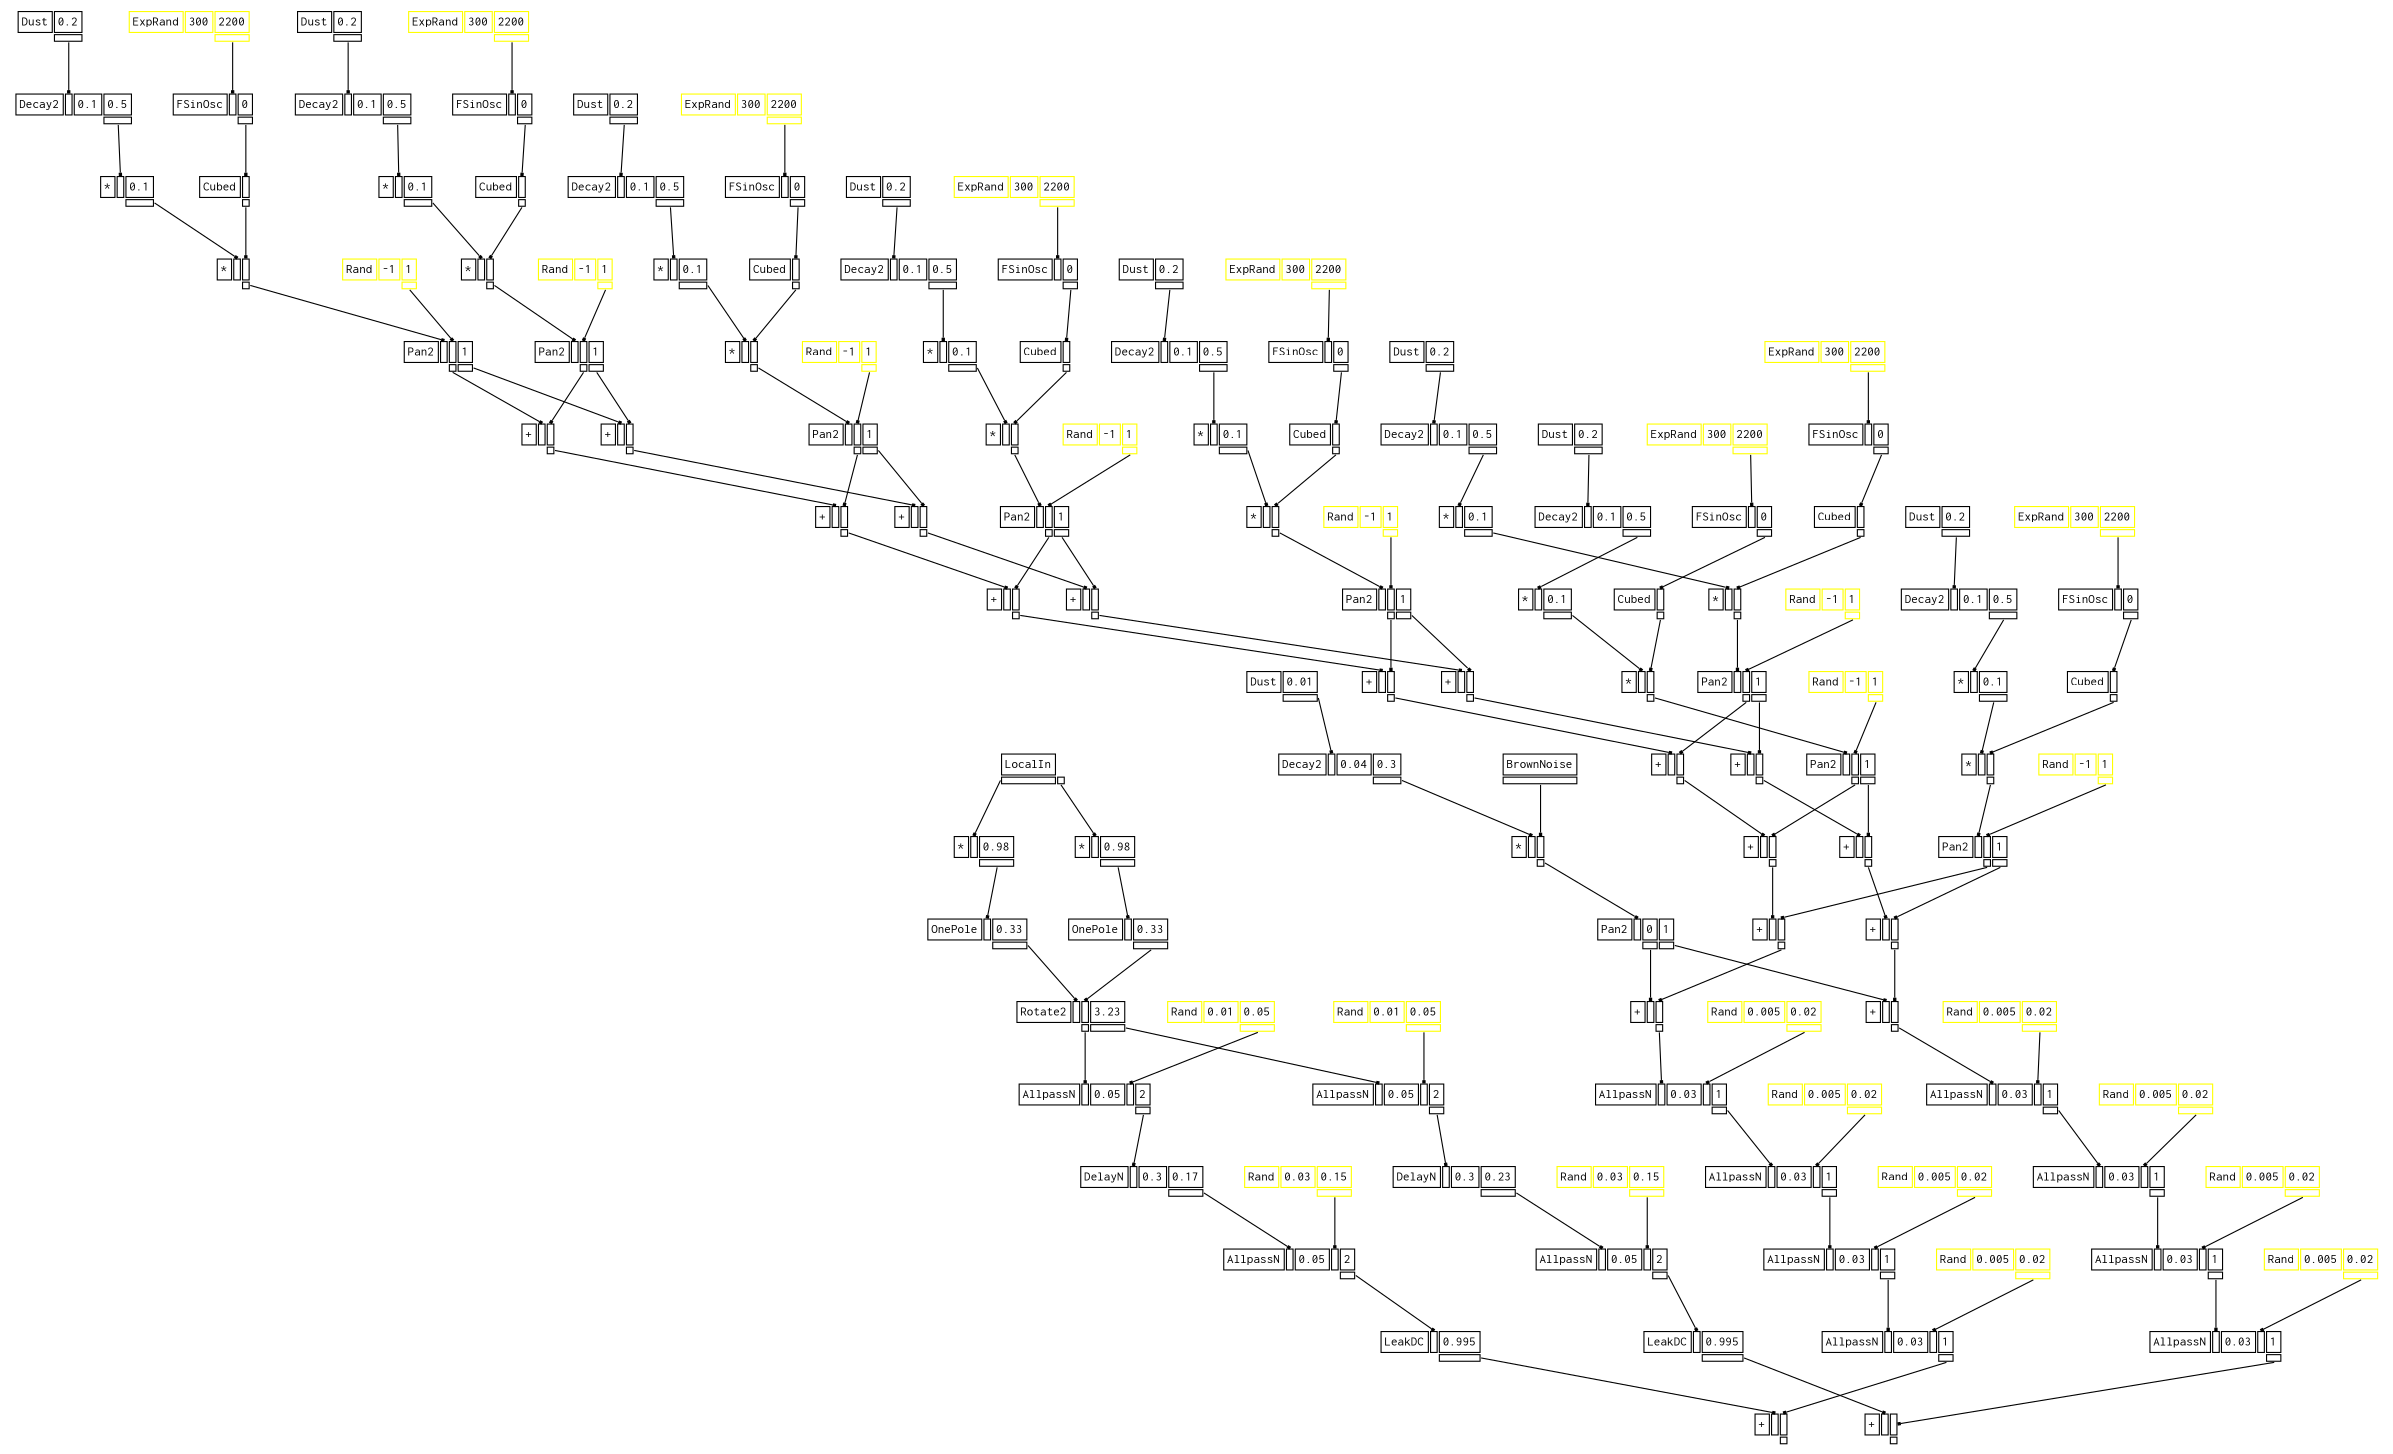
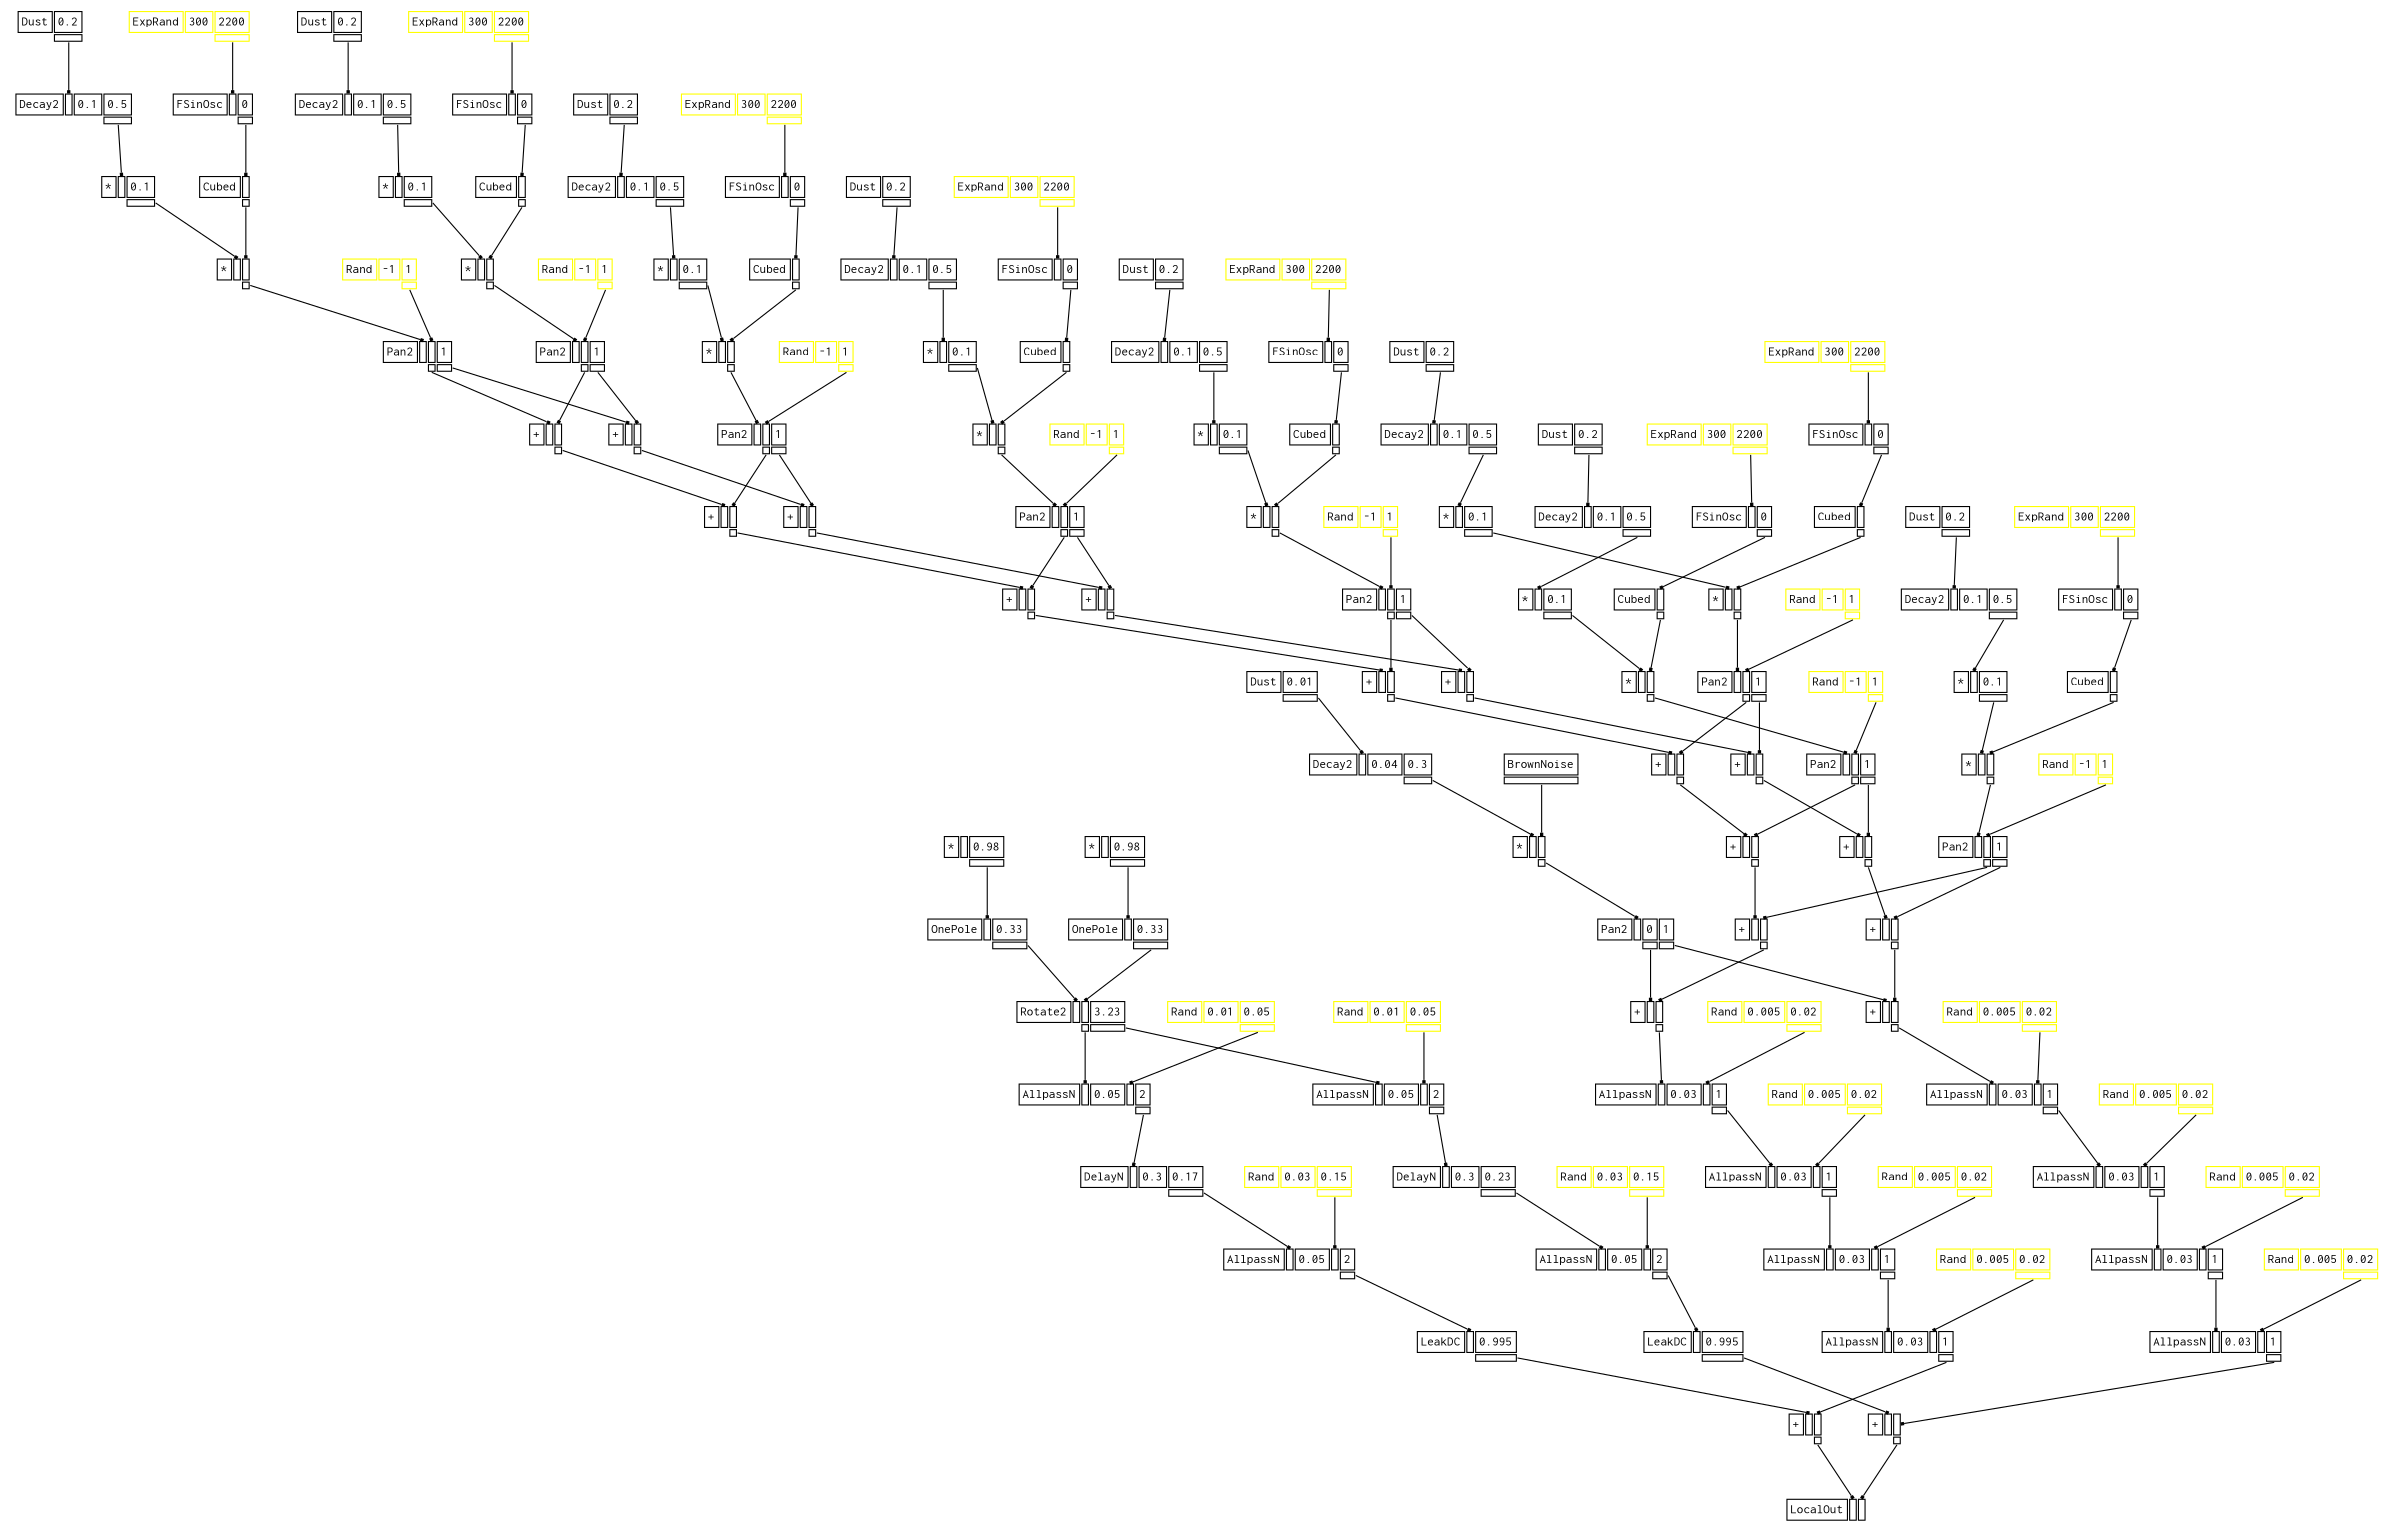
(1032, 768) -> none
none -> (1825, 1509)
